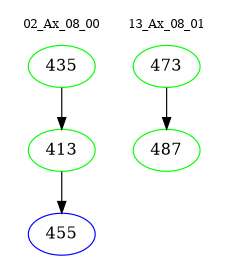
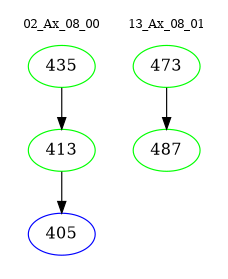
(62, 234) -> (62, 234)
